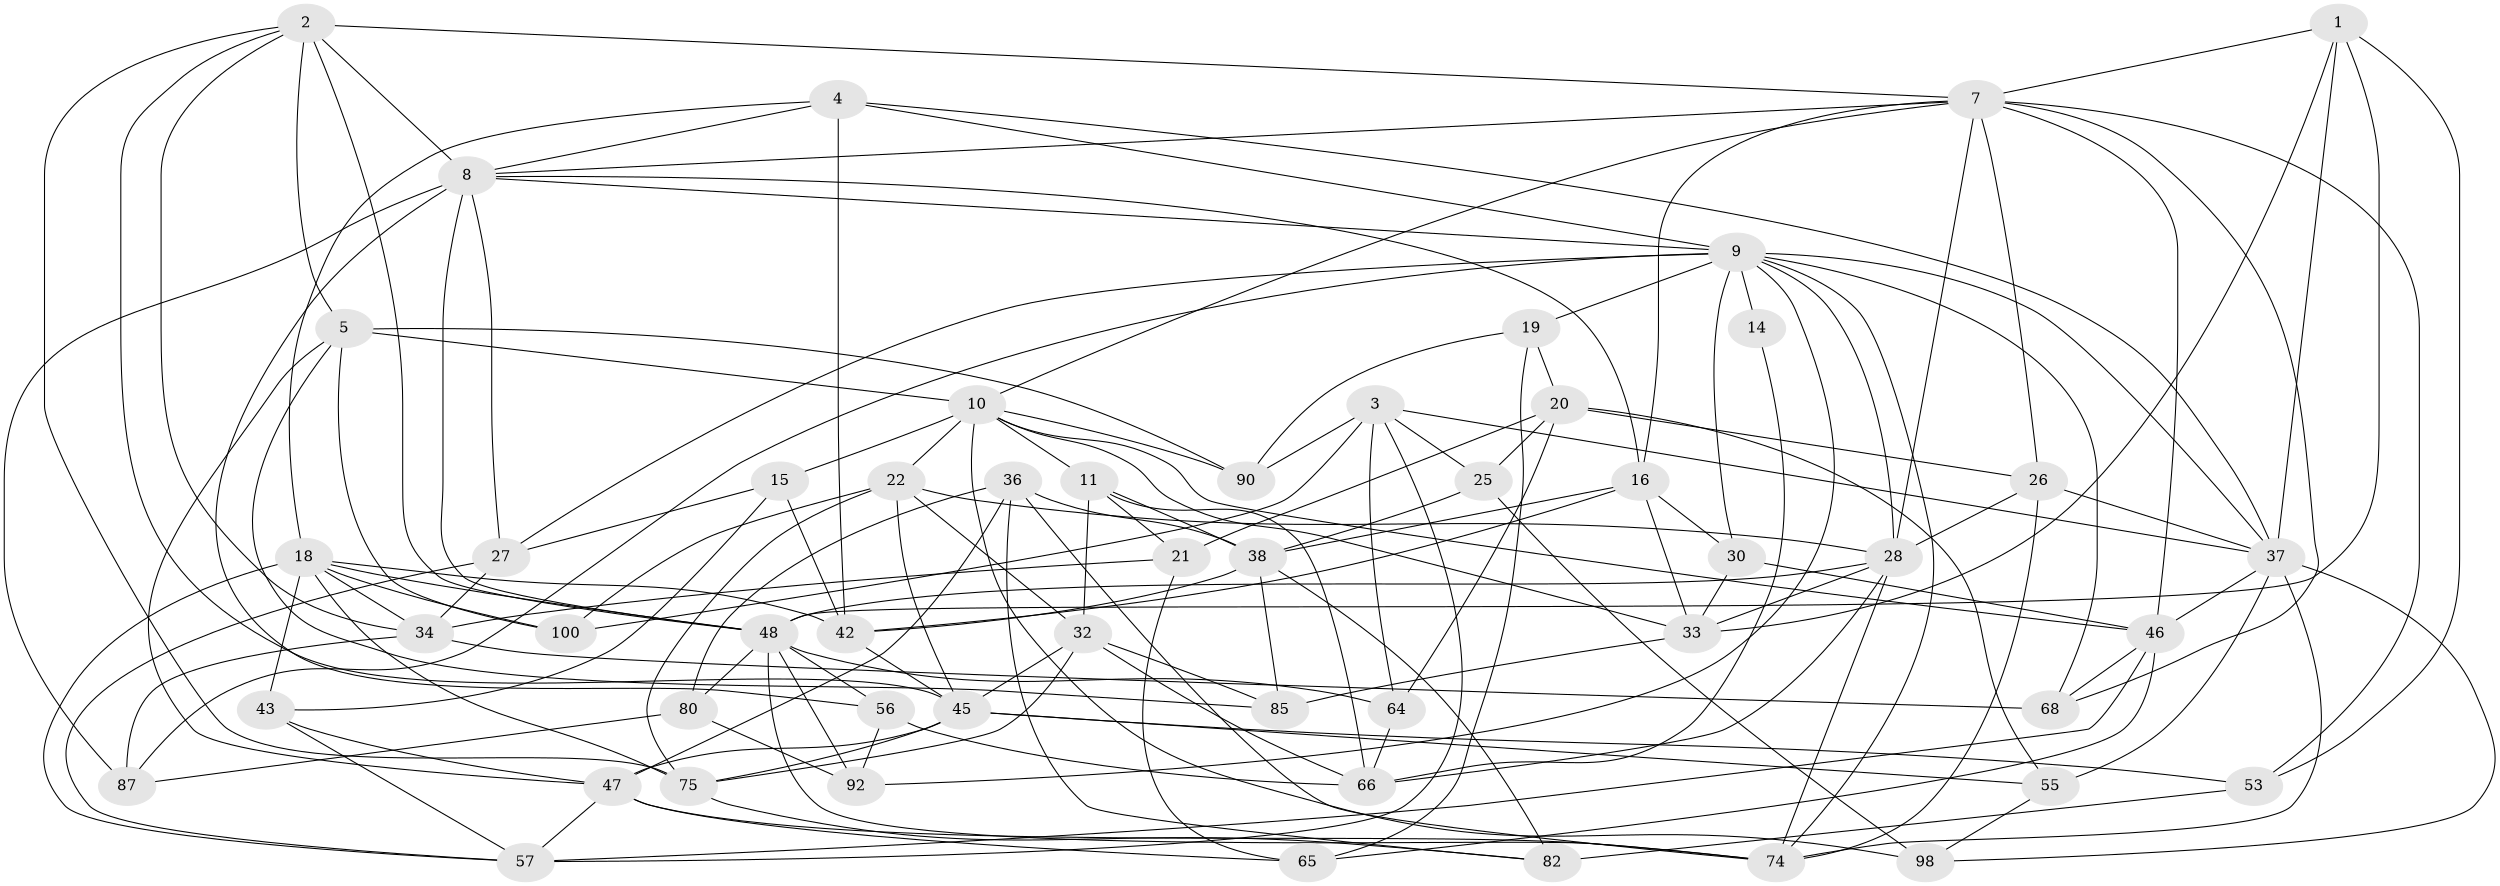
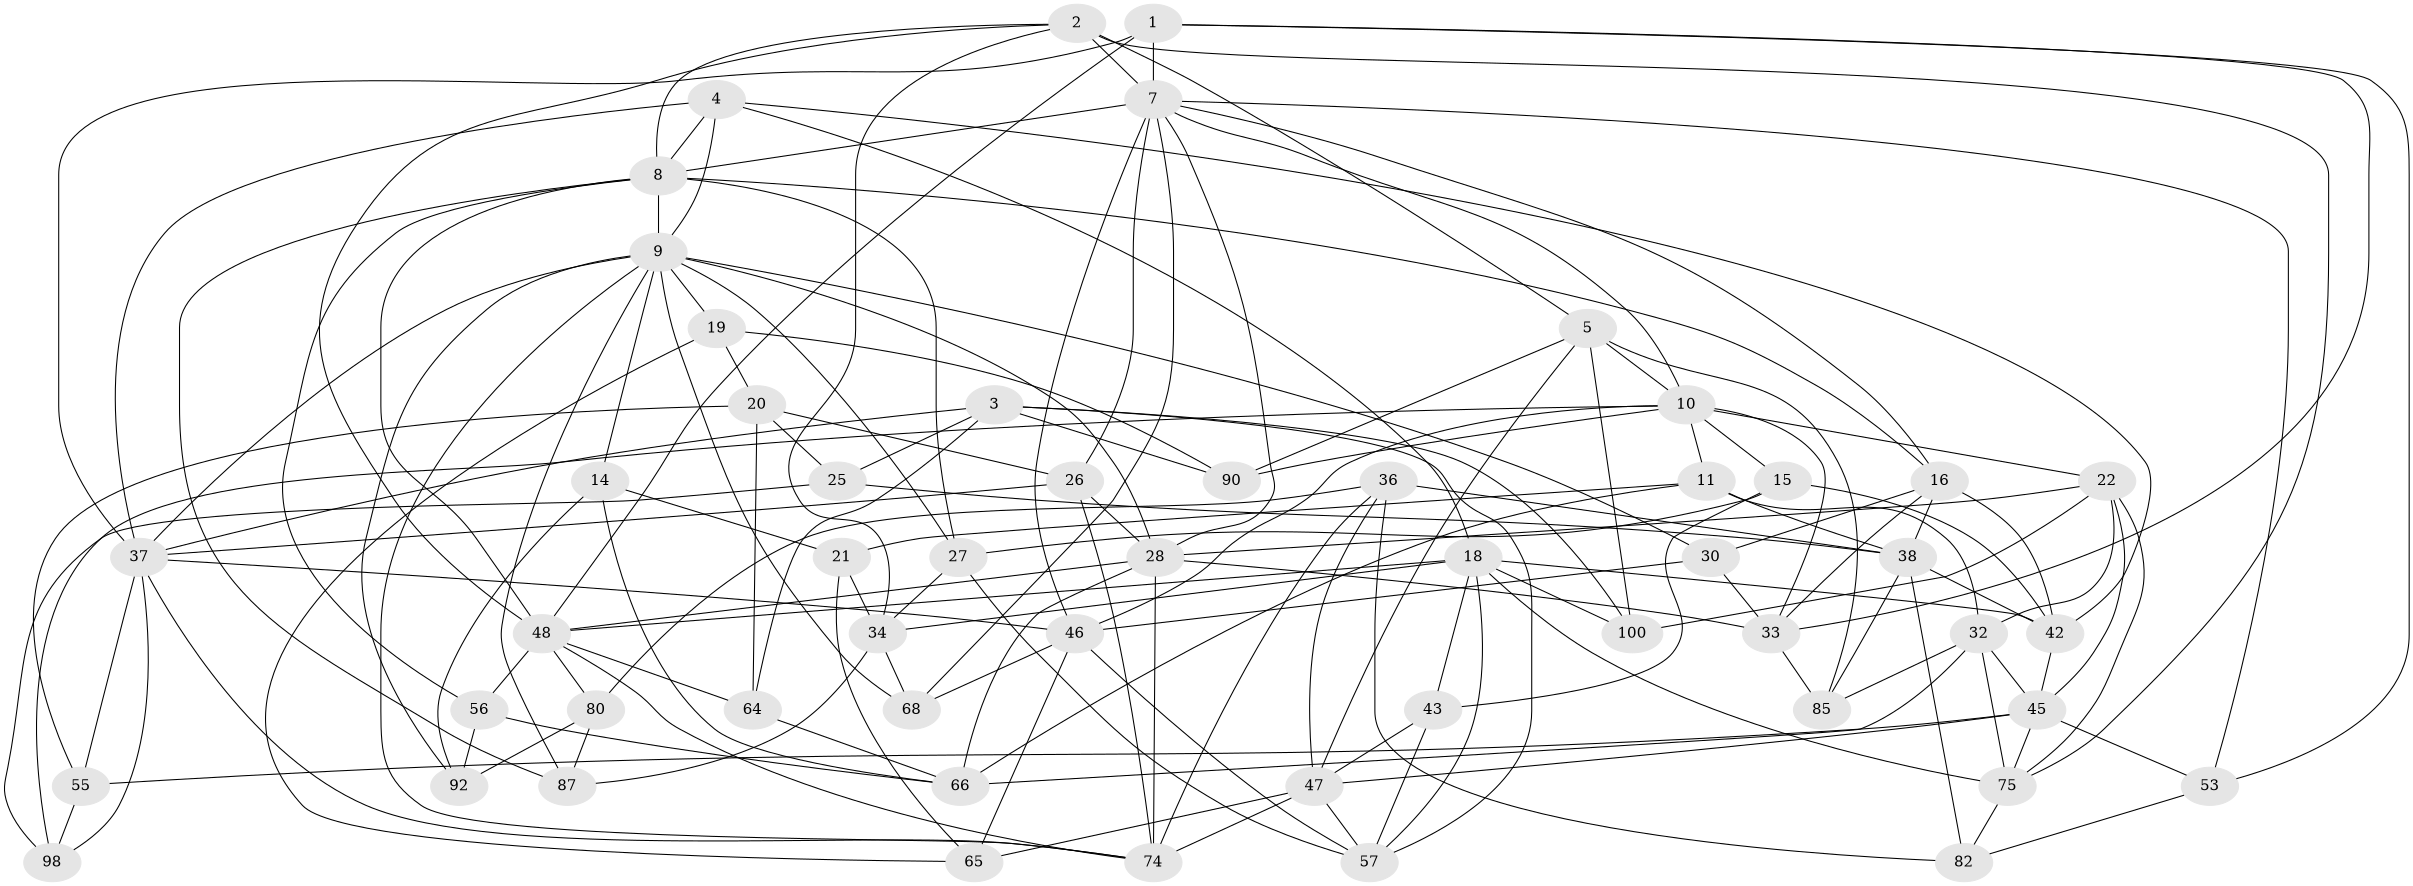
(1378, 477) -> (721, 519)
(211, 600) -> none
(813, 710) -> (478, 618)
